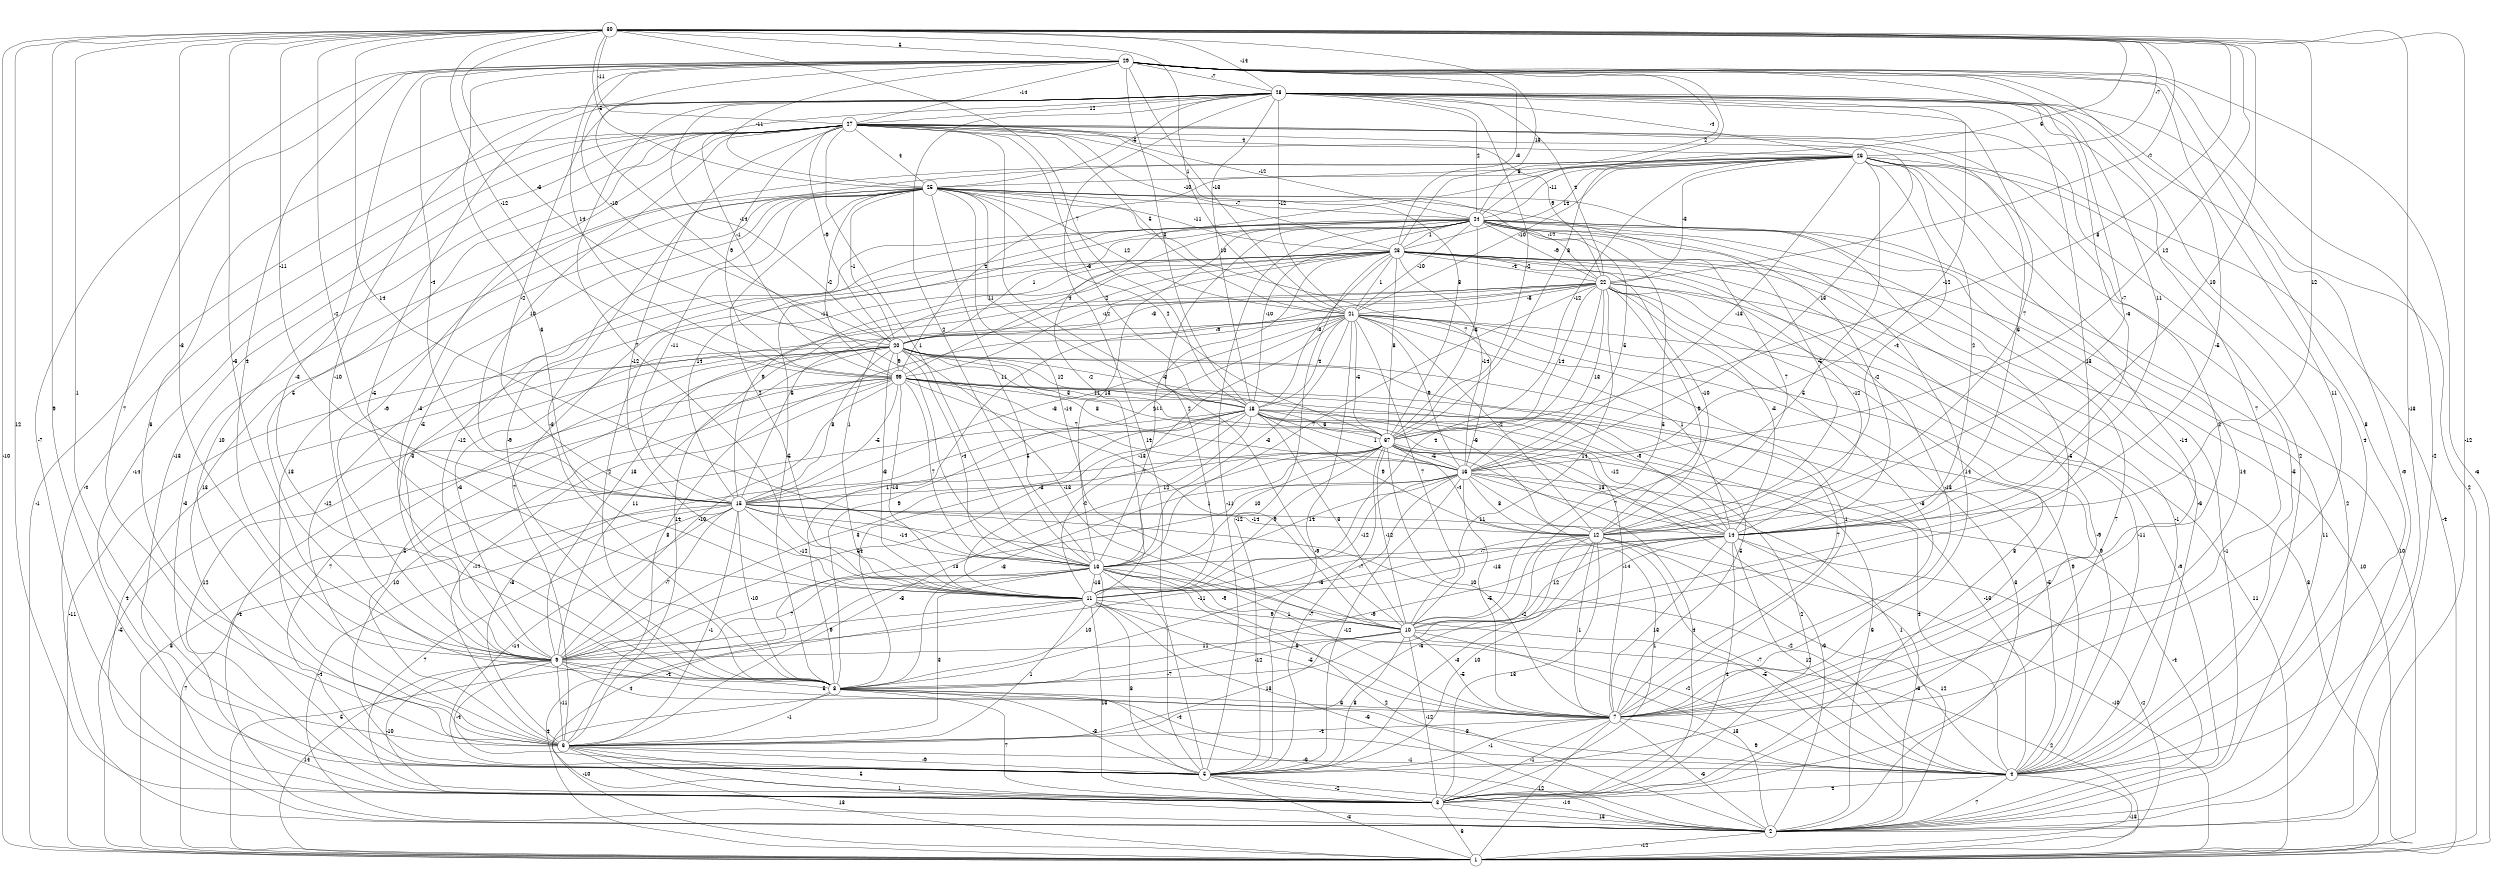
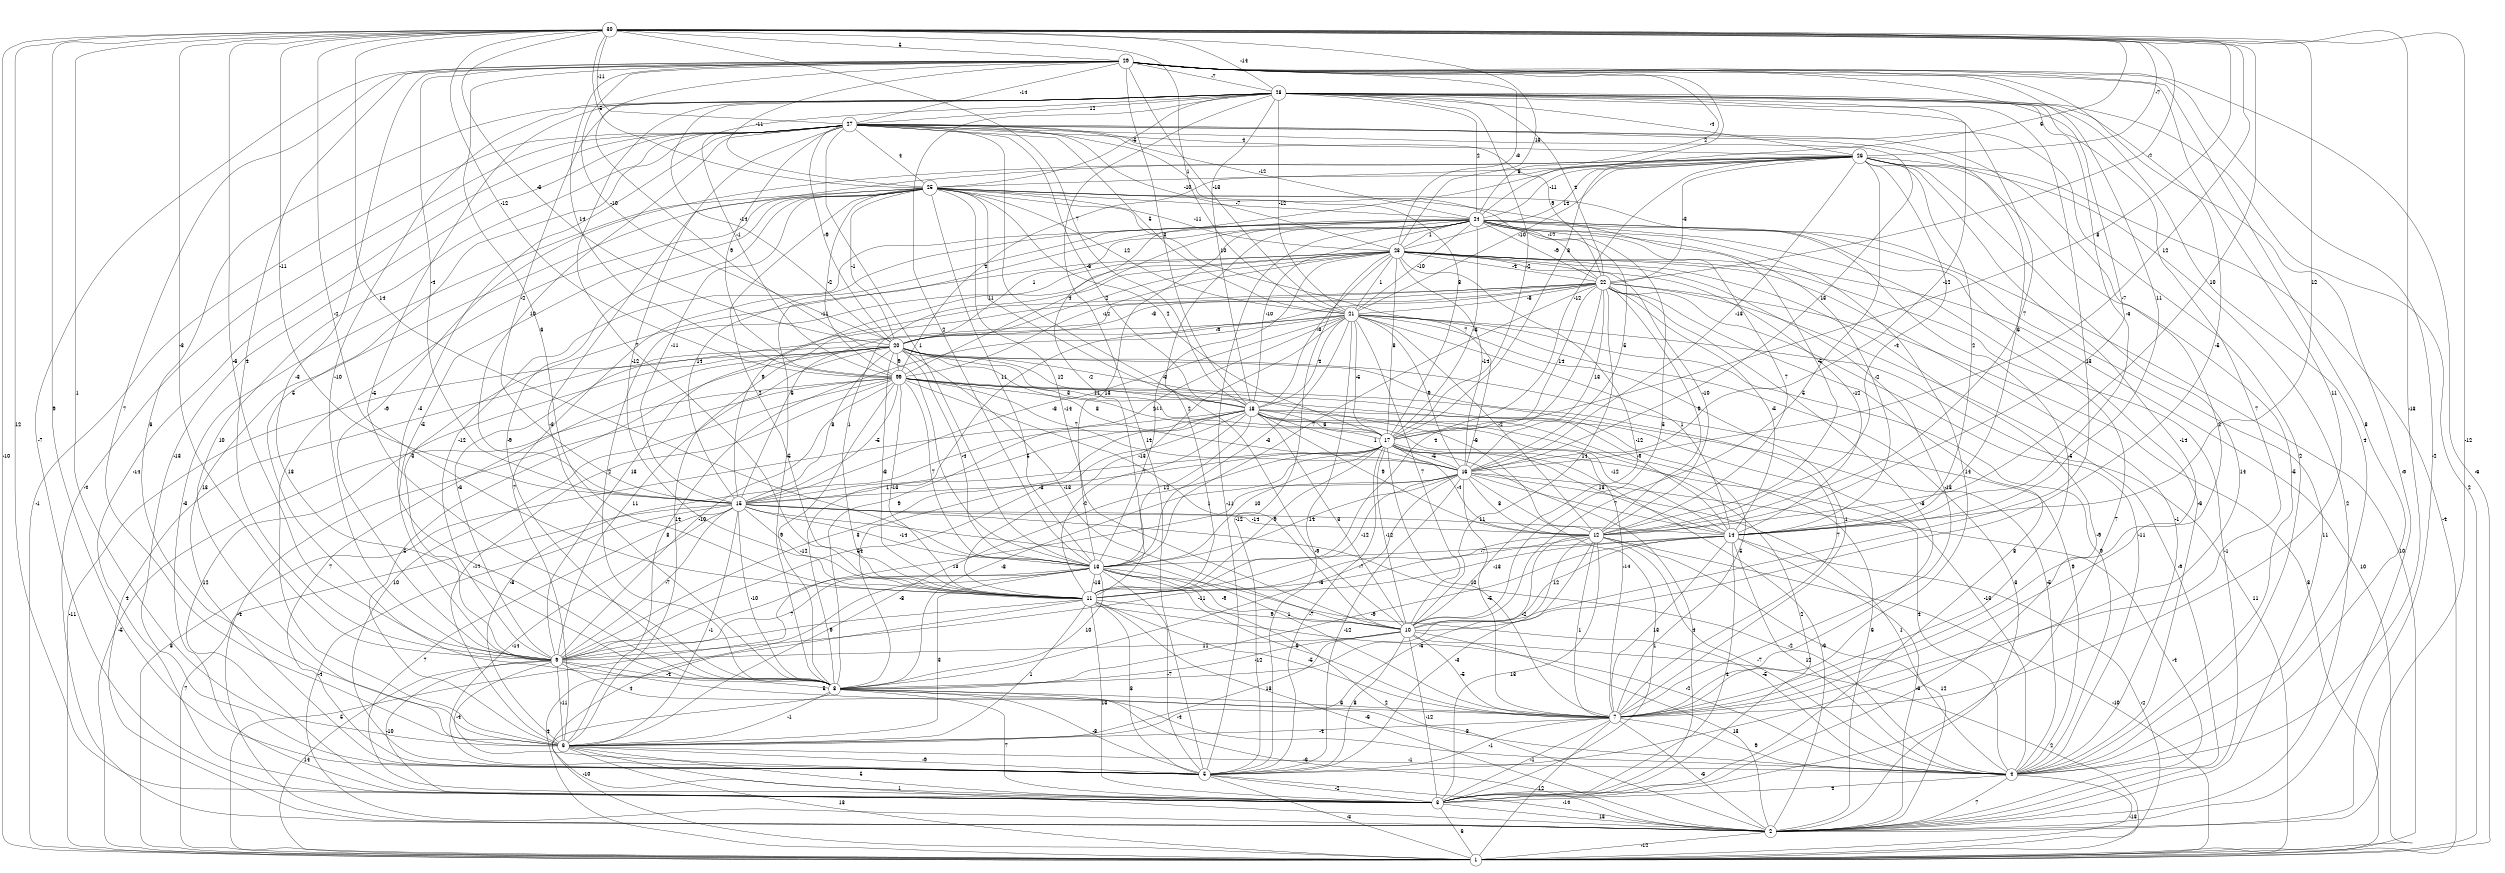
(712, 305) -> (1633, 435)
(1387, 441) -> (1387, 441)
none -> (786, 524)
(1462, 666) -> none
